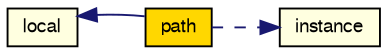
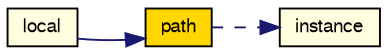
(121, 15) -> (102, 40)
